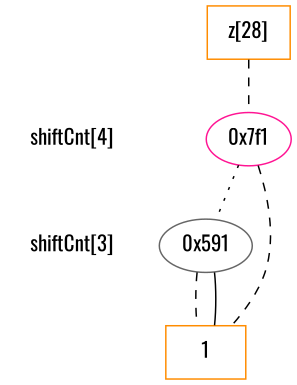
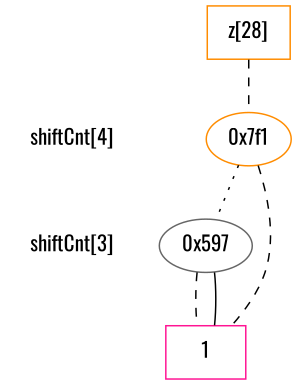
(249, 139) -> (249, 139)
(206, 246) -> (206, 246)
(206, 352) -> (206, 352)
